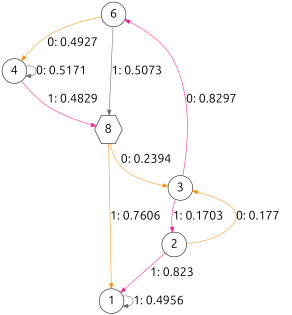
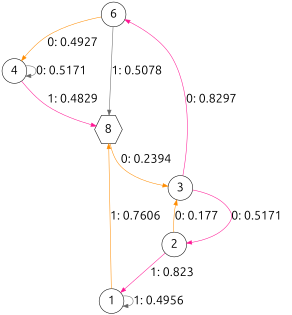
(141, 71) -> (141, 71)
(110, 214) -> (110, 219)
(202, 216) -> (261, 216)
